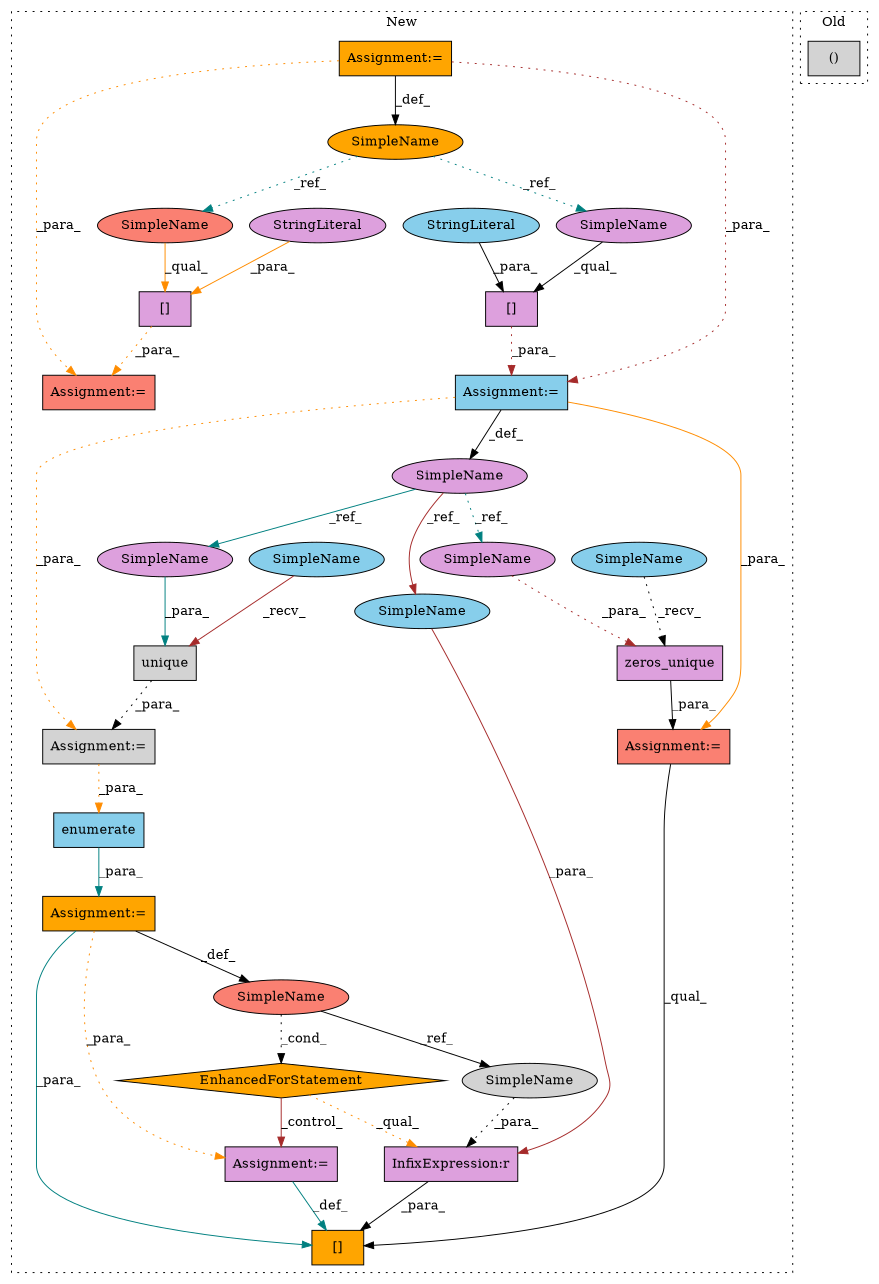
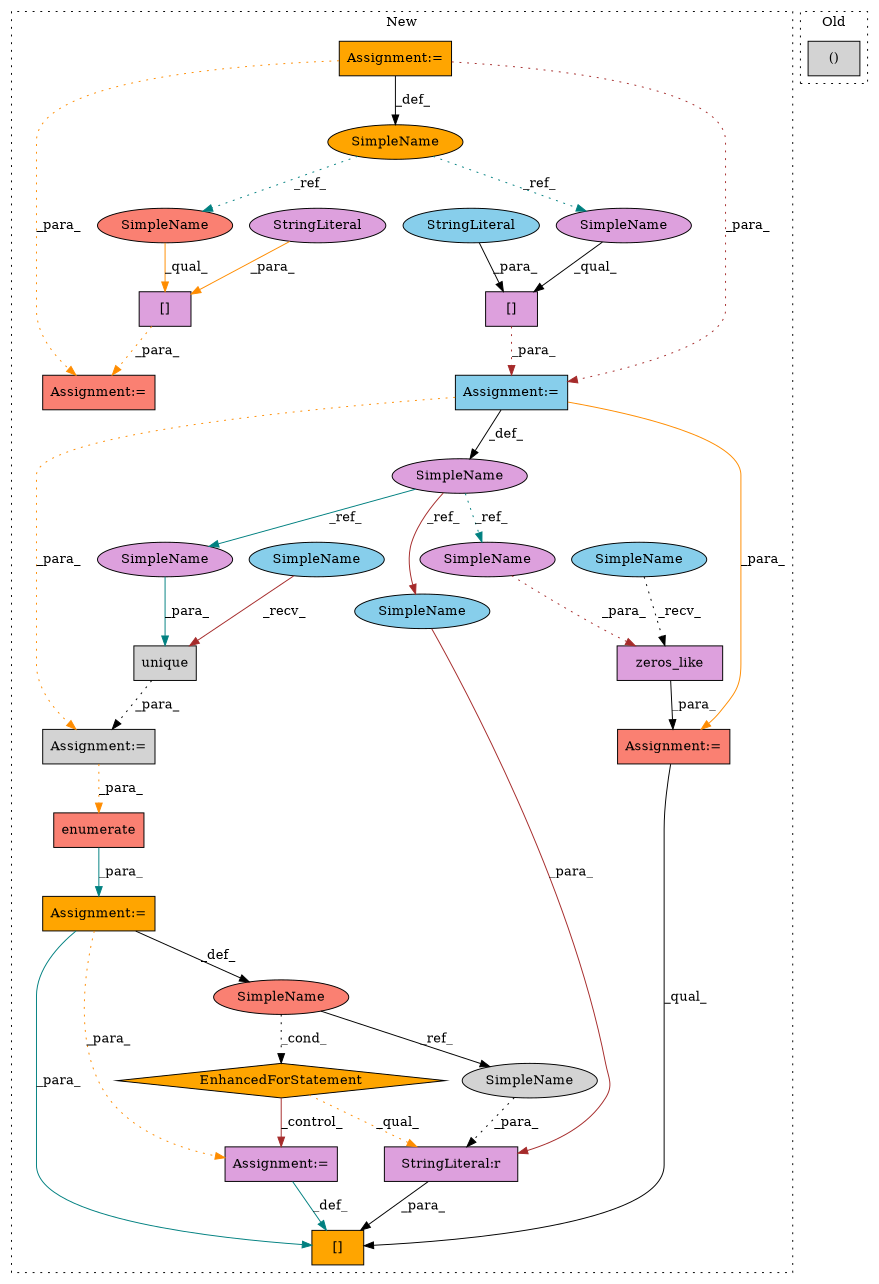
(670, 663) -> (670, 663)
(99, 830) -> (99, 830)
(451, 1164) -> (451, 1164)
